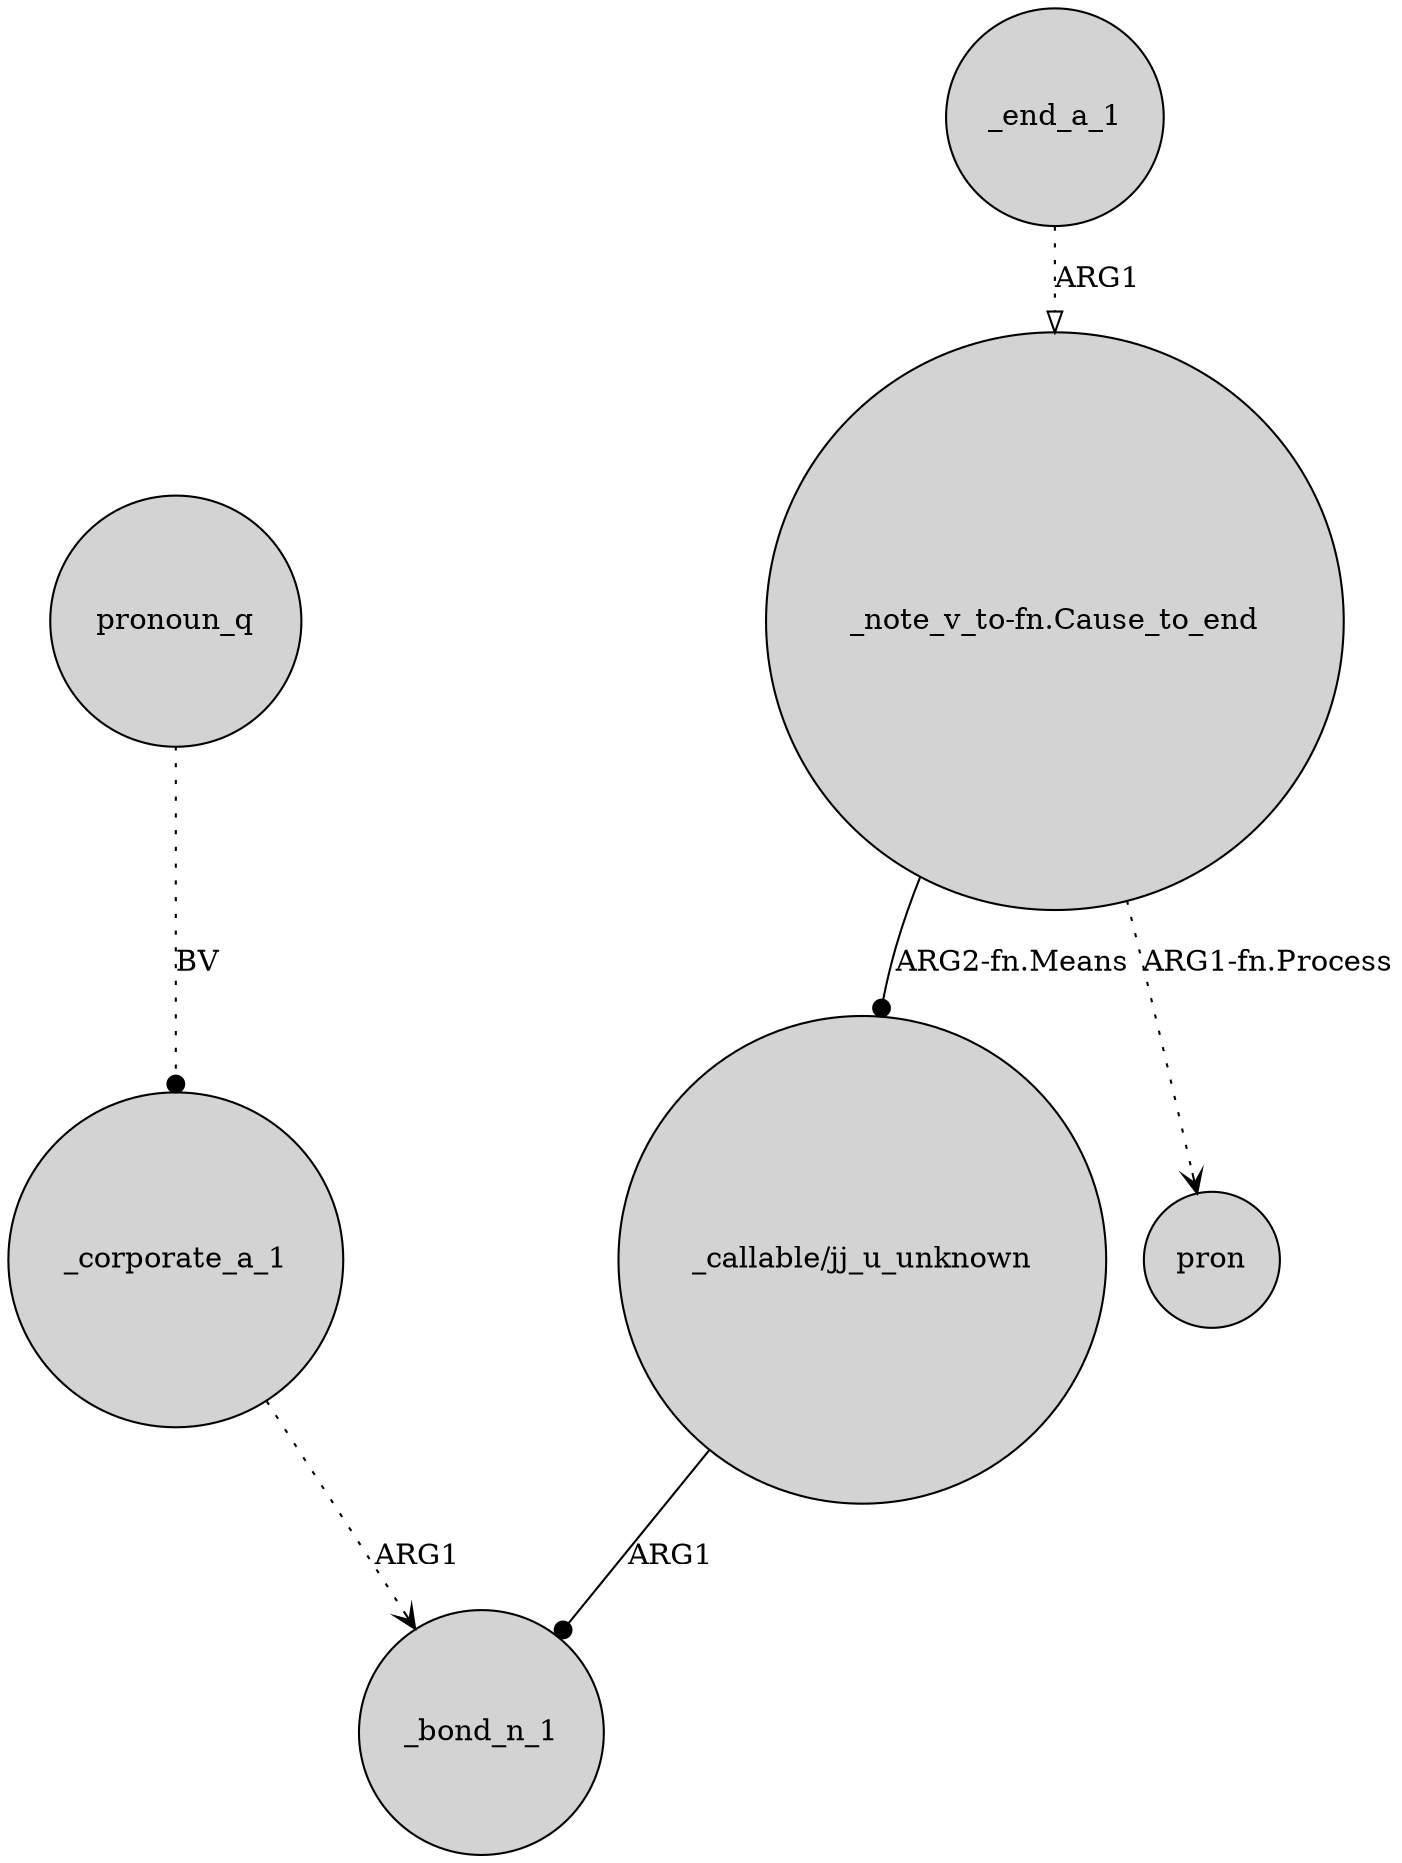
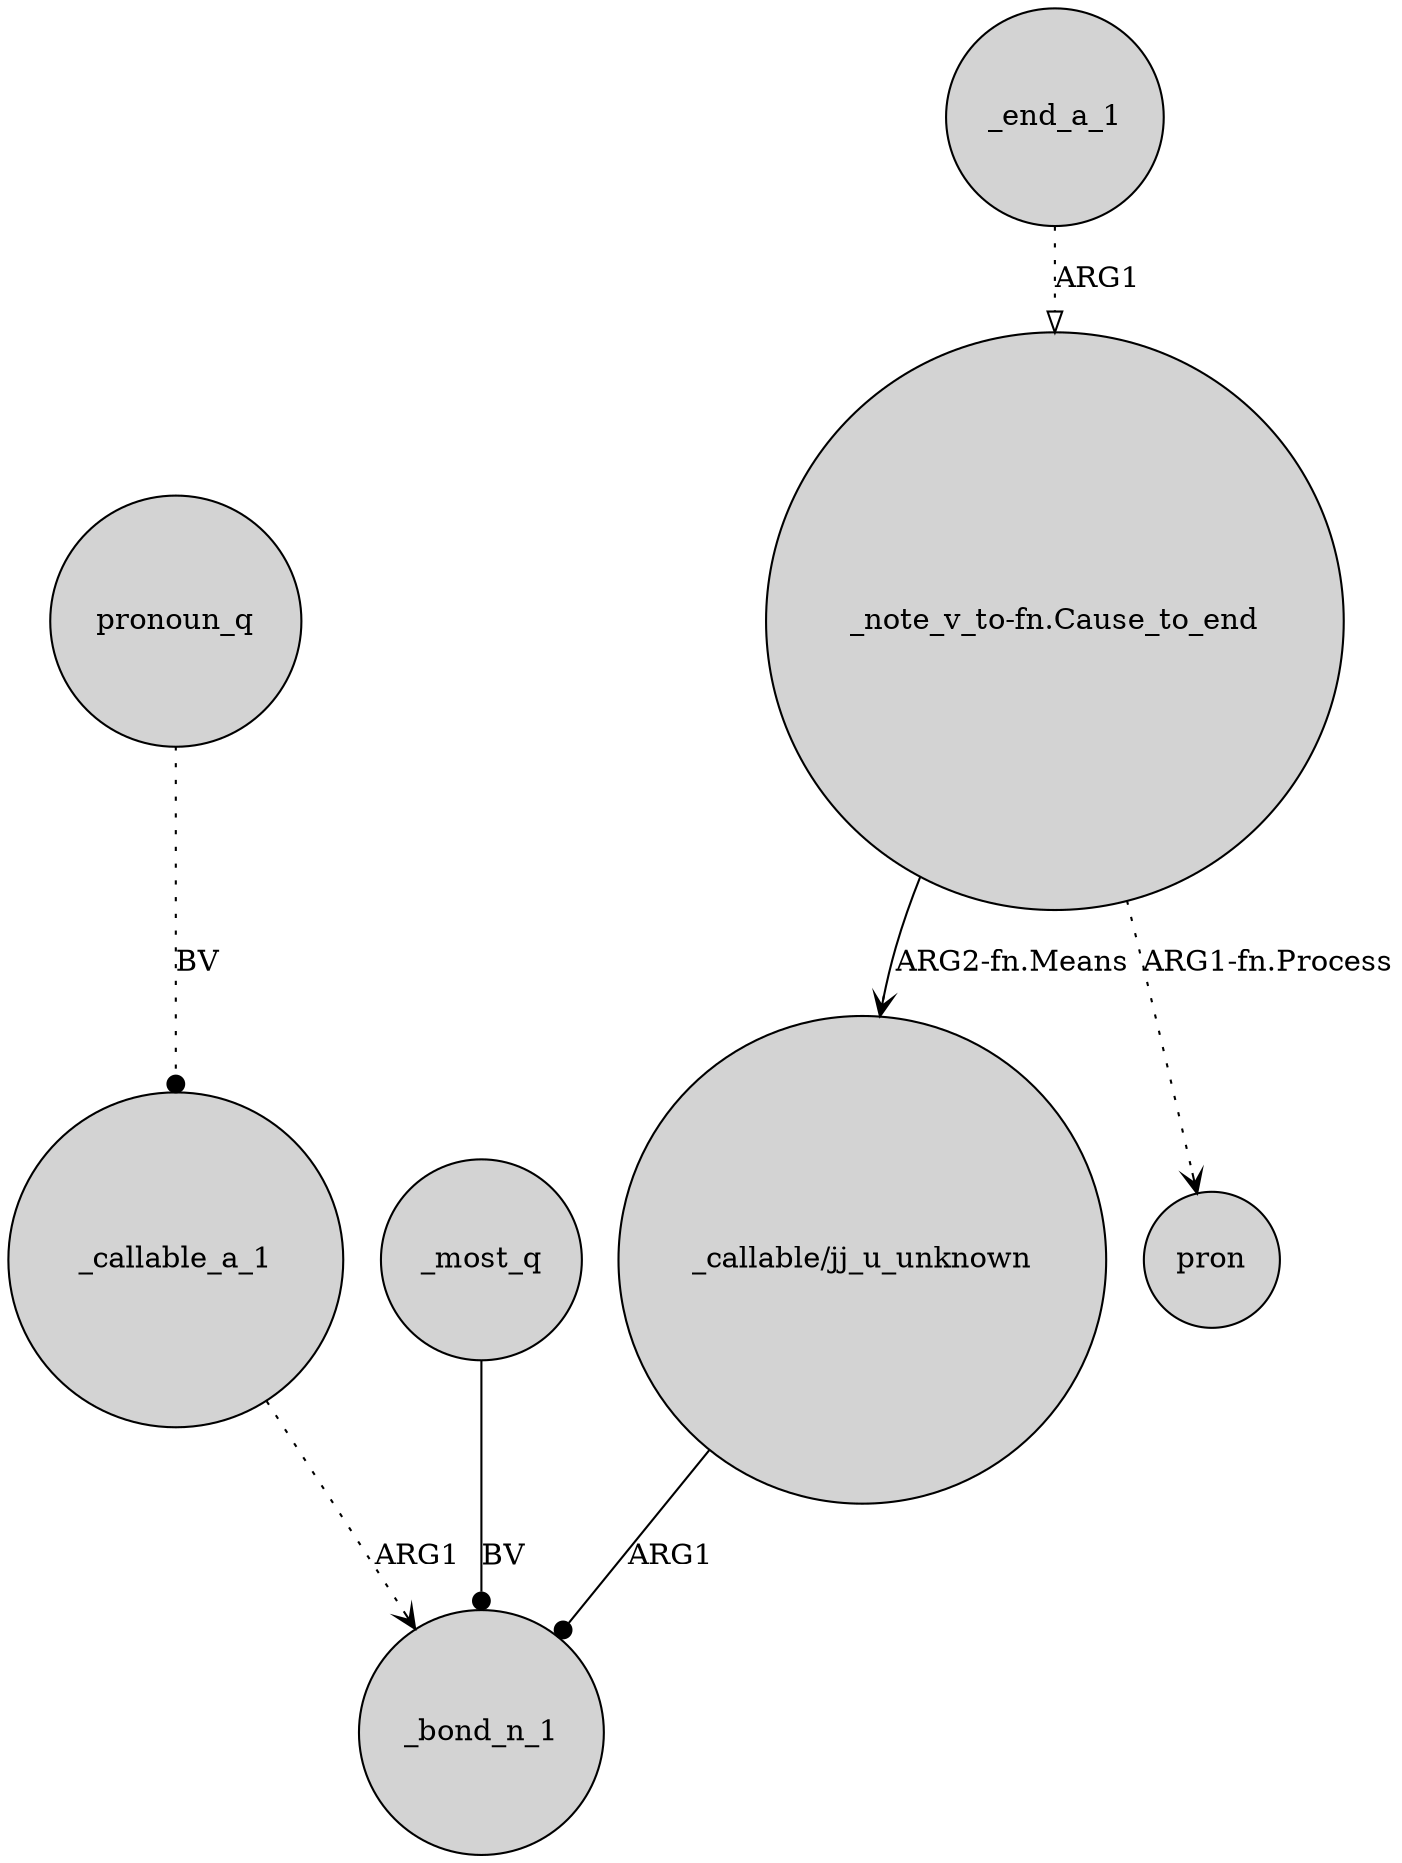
(899, 937) -> (899, 937)
(176, 1260) -> (176, 1260)
none -> (481, 1260)
